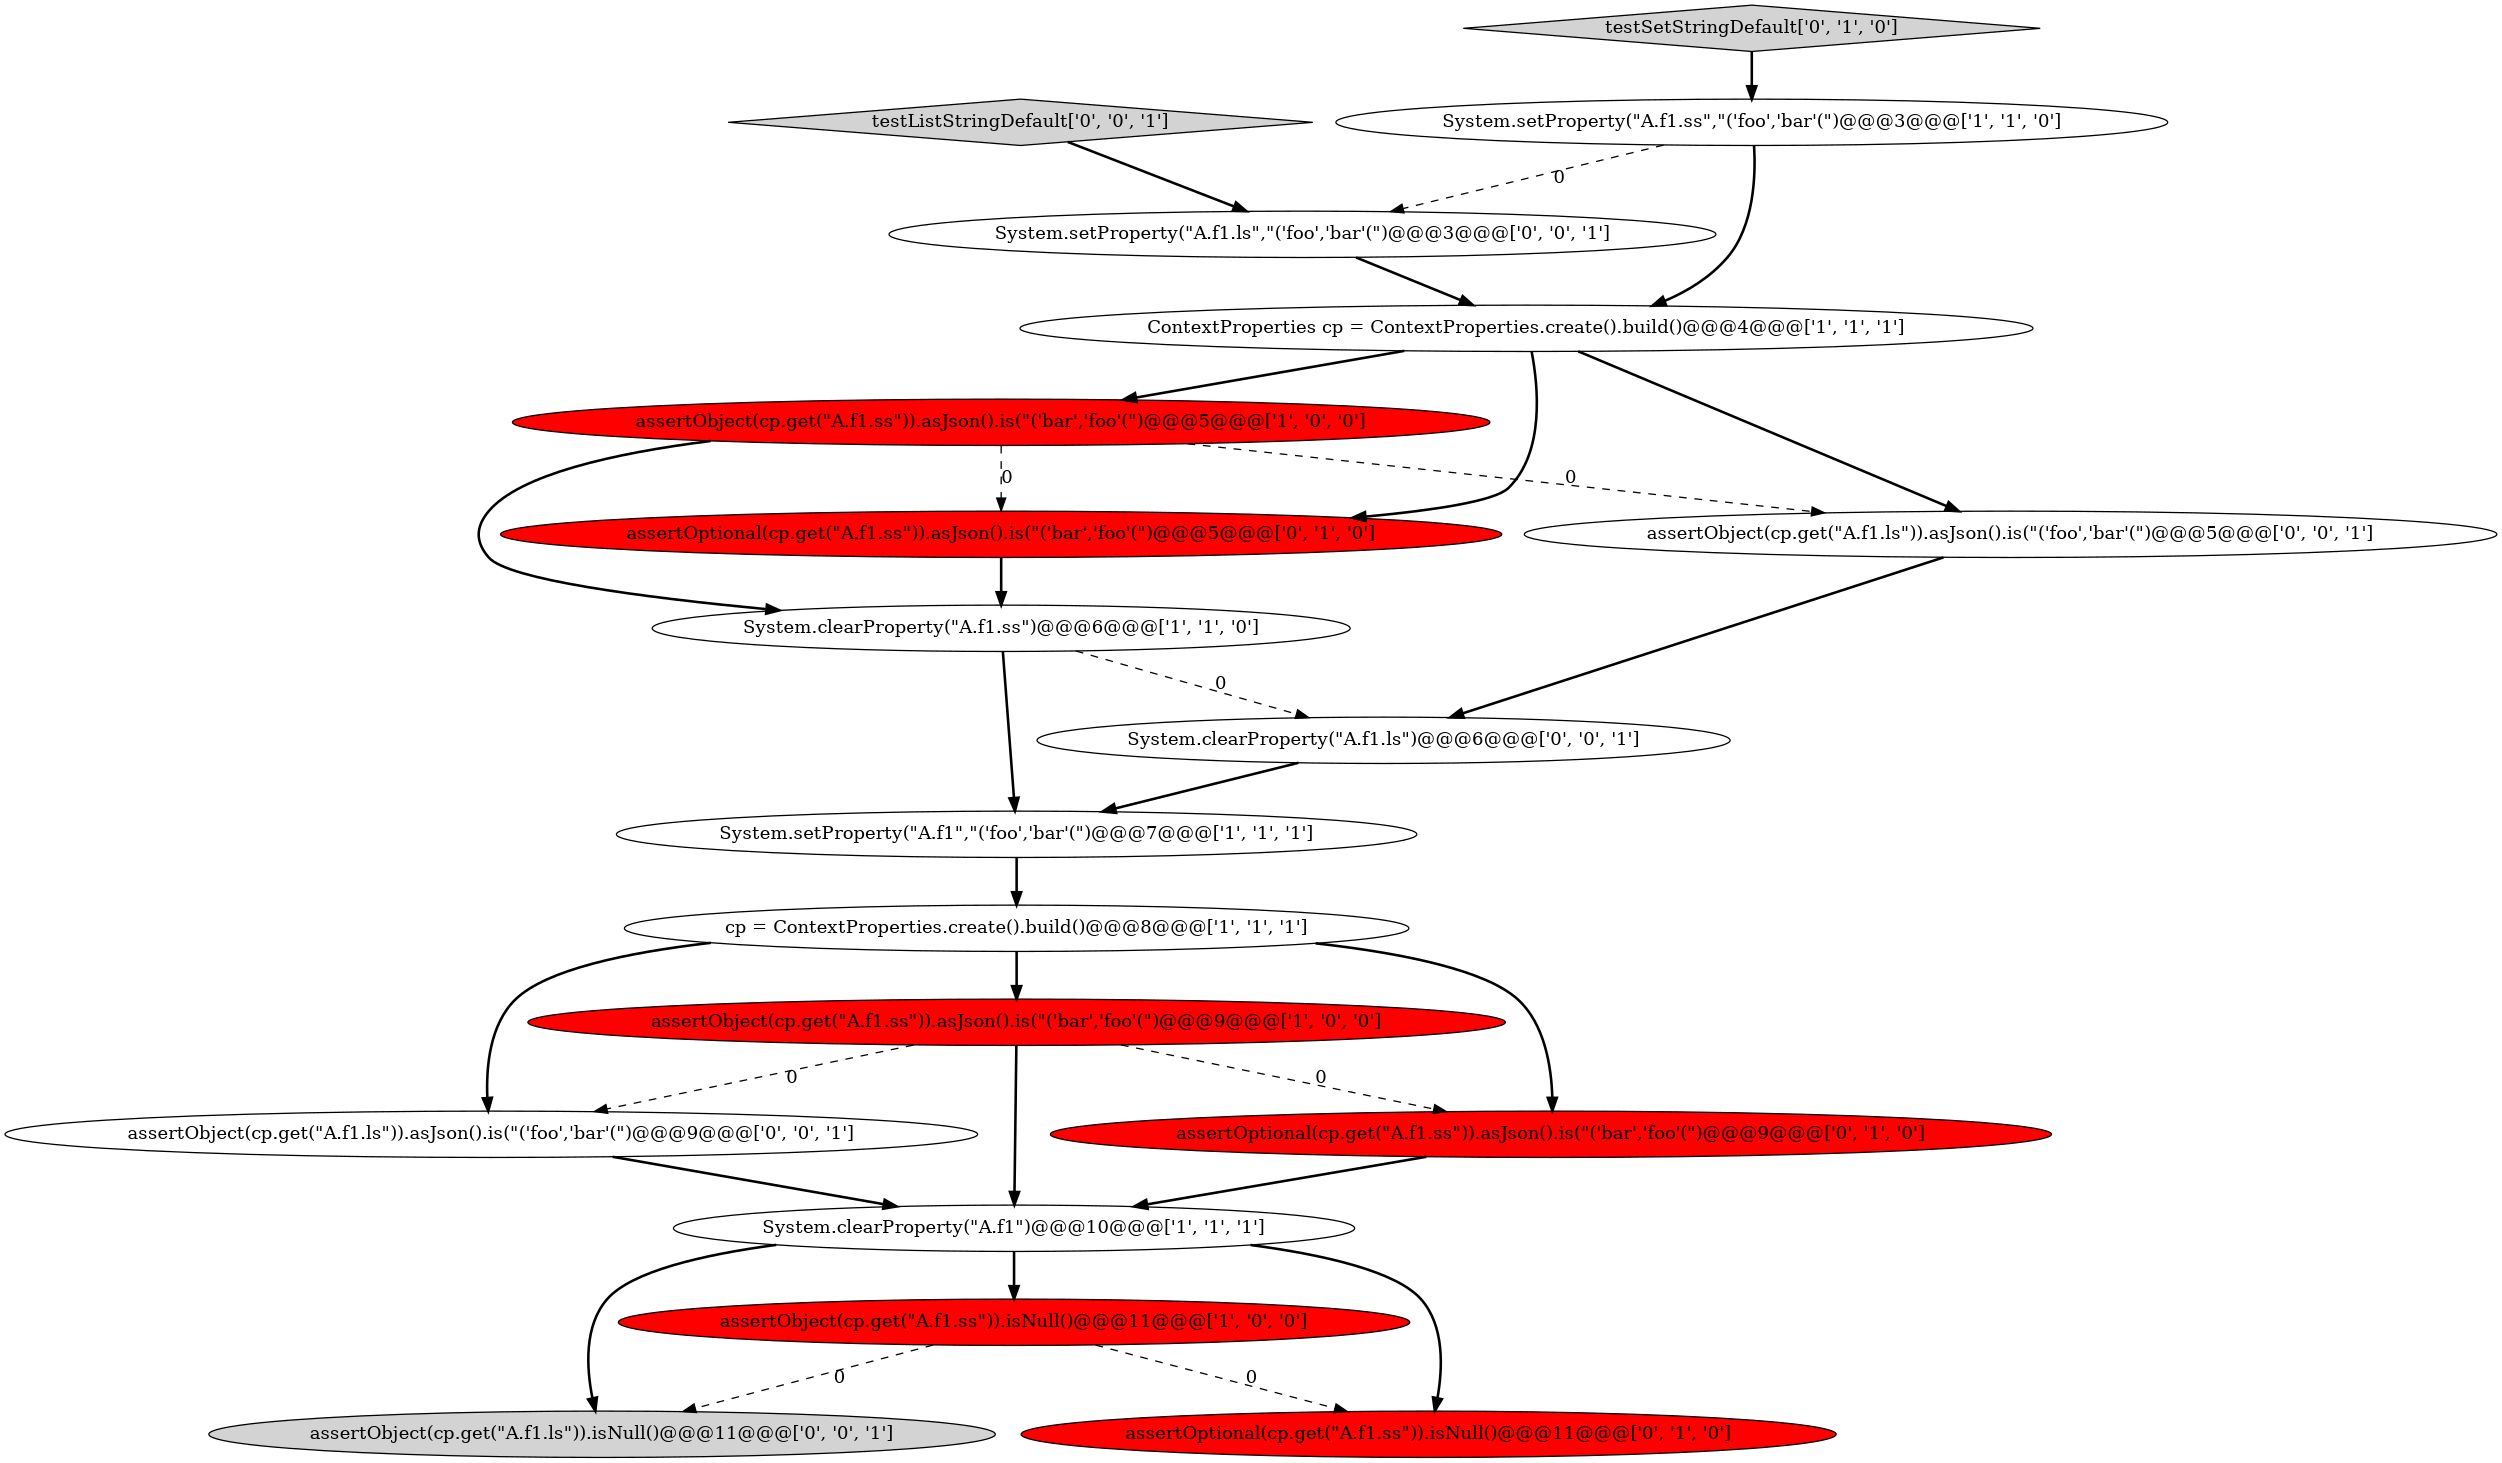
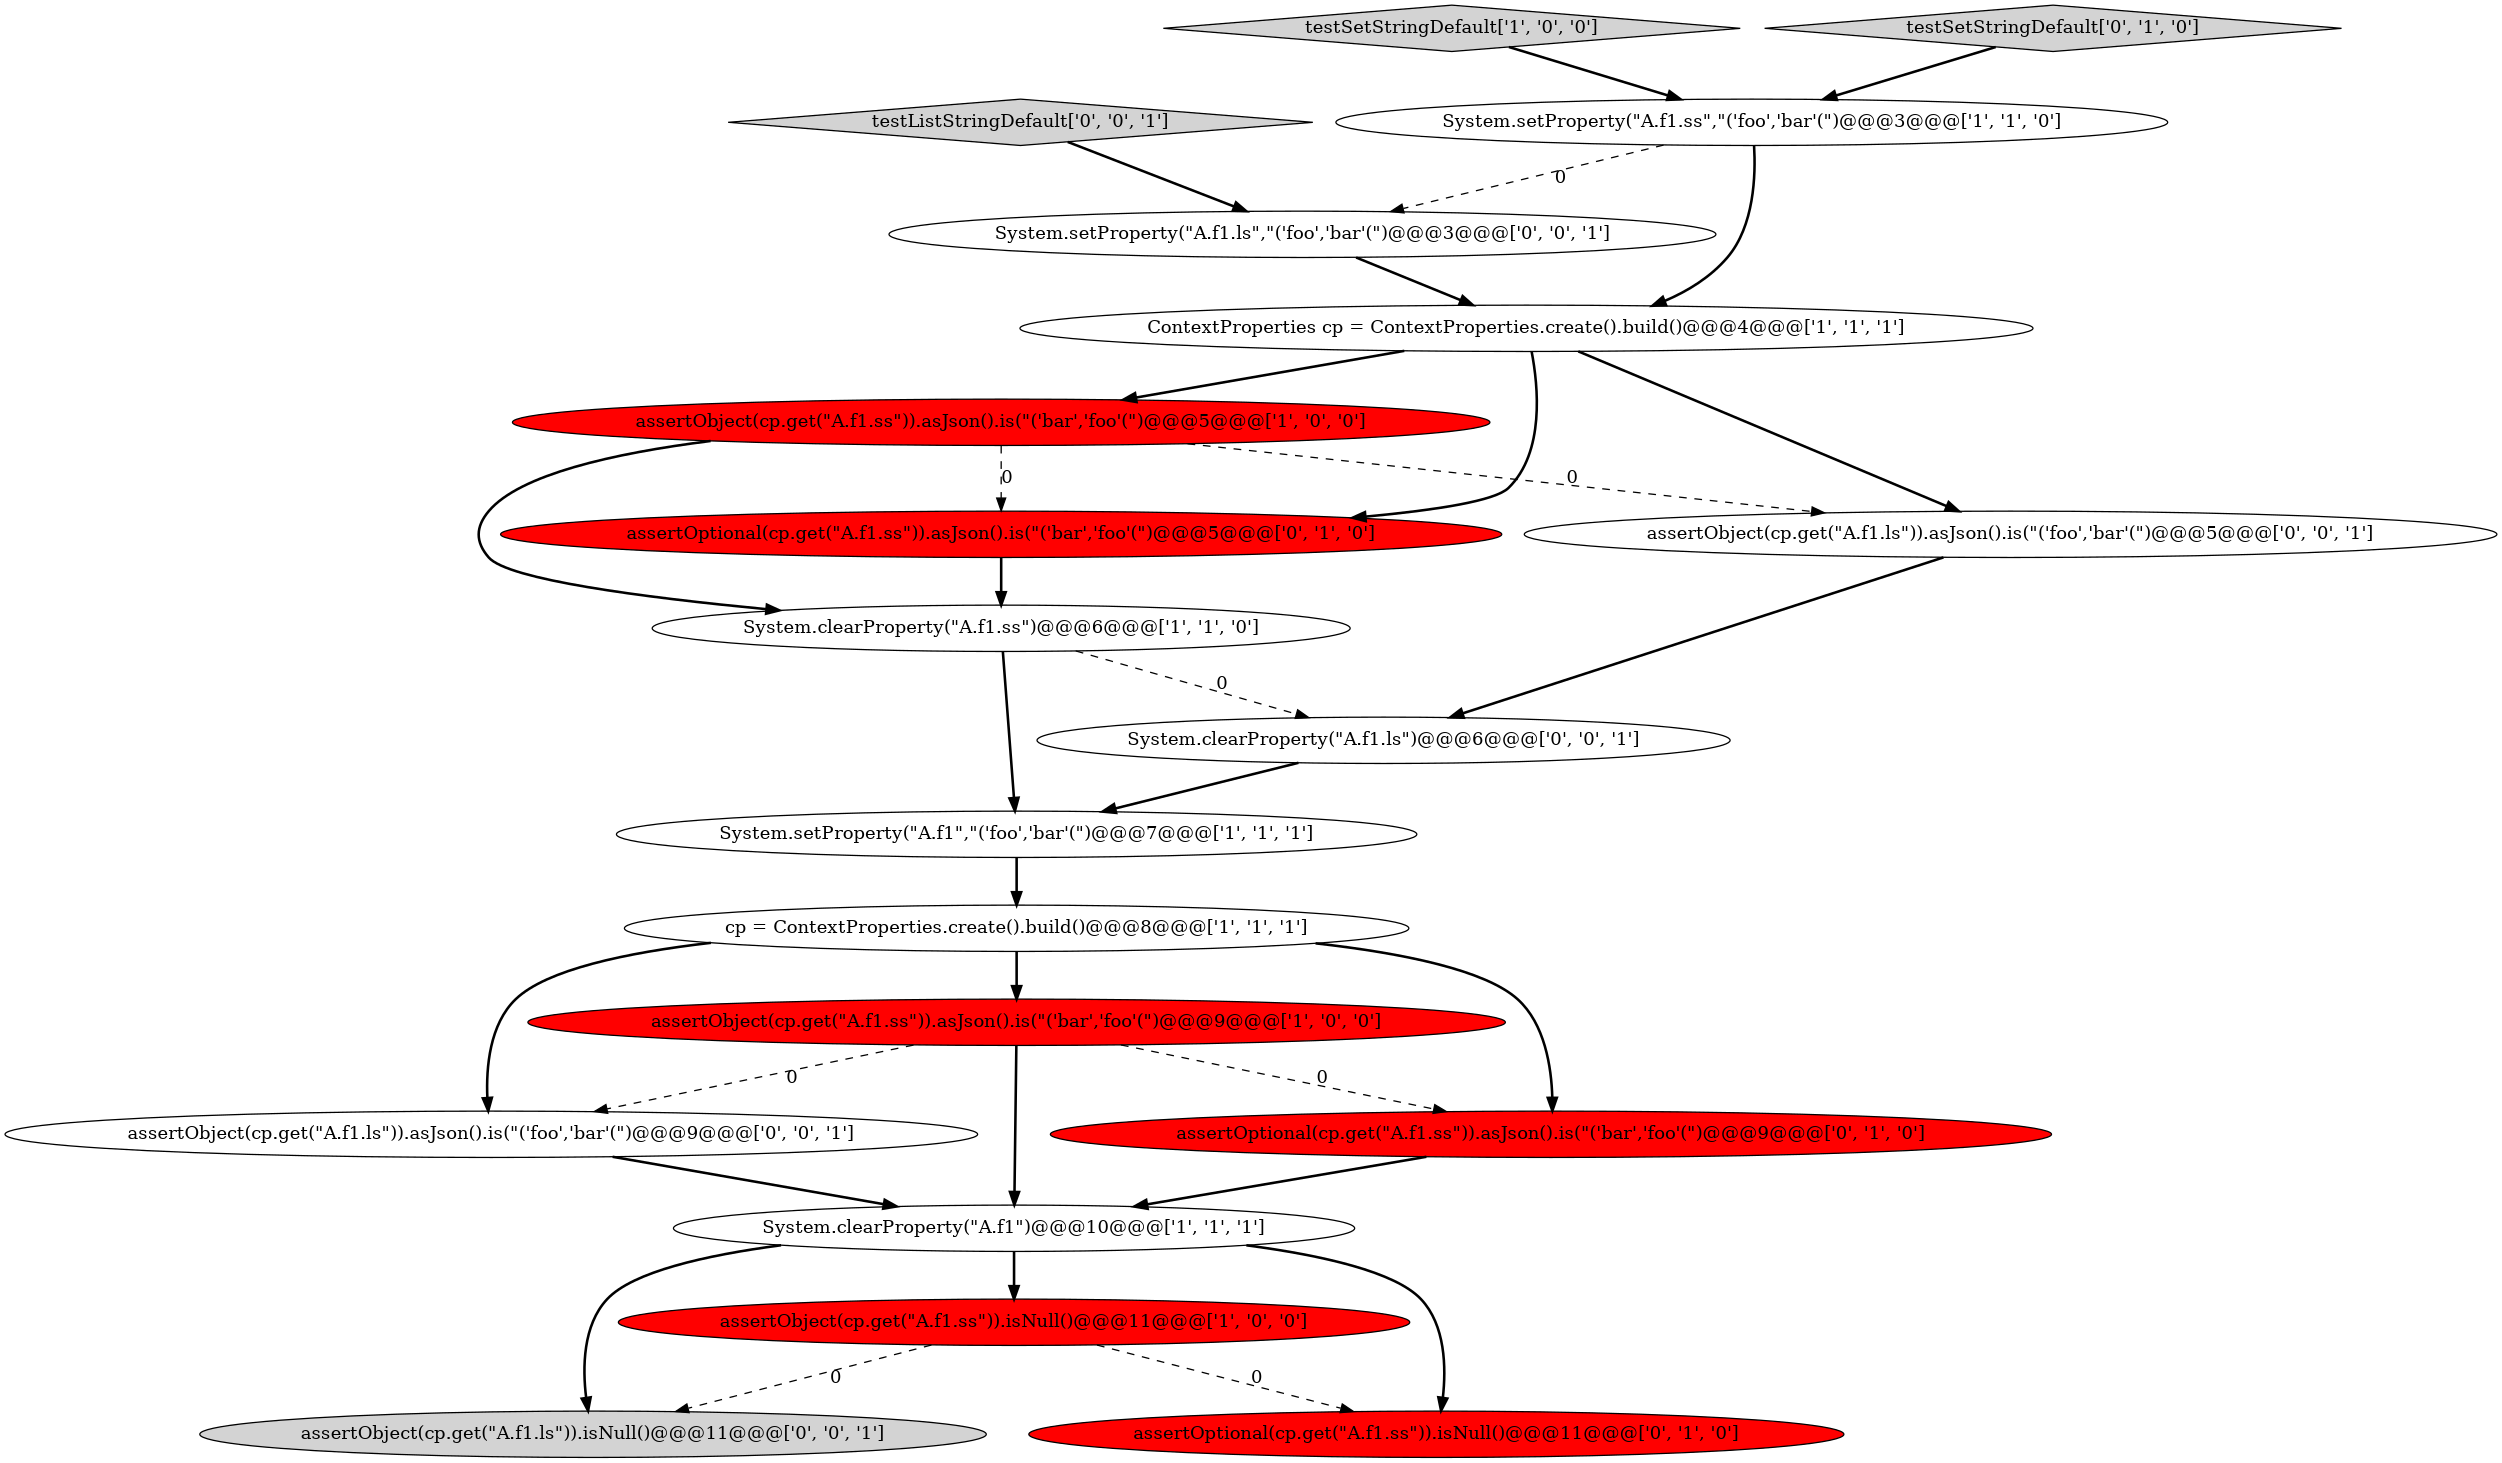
none -> (1452, 28)
